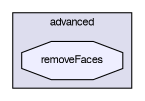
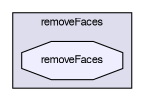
(72, 23) -> (72, 23)
